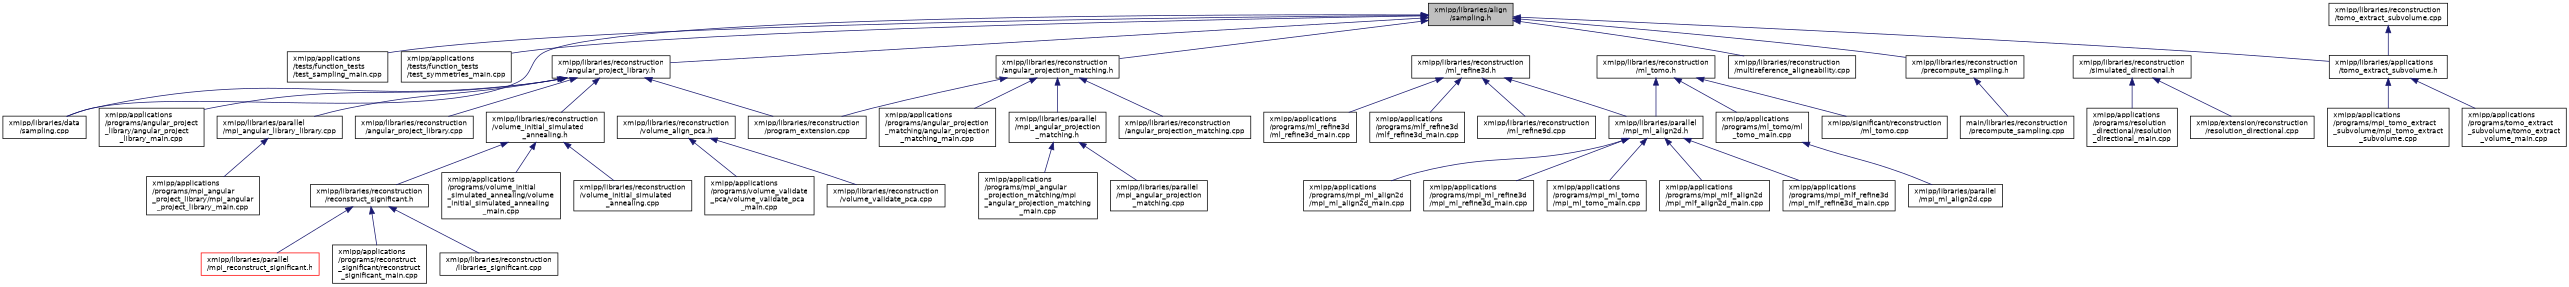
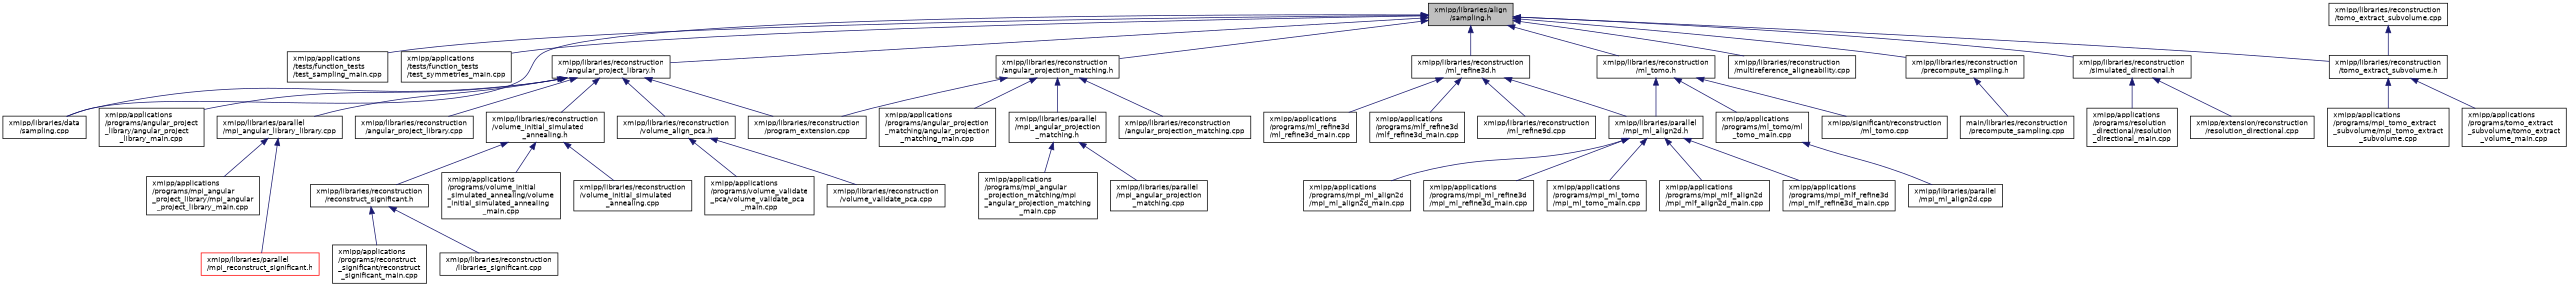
none -> (1880, 38)
none -> (1567, 42)
none -> (1471, 44)
(2388, 67) -> (2388, 67)
none -> (646, 100)
(312, 232) -> (269, 199)
